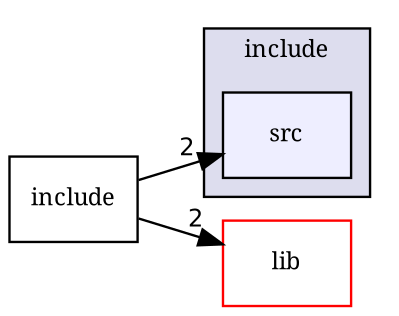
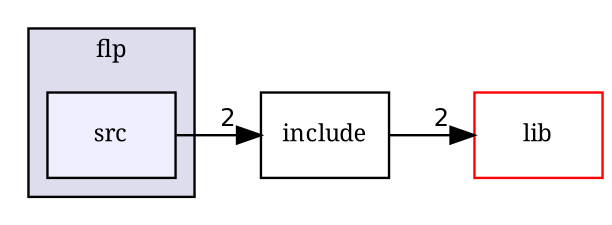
(287, 51) -> (111, 51)
(169, 171) -> (210, 135)
